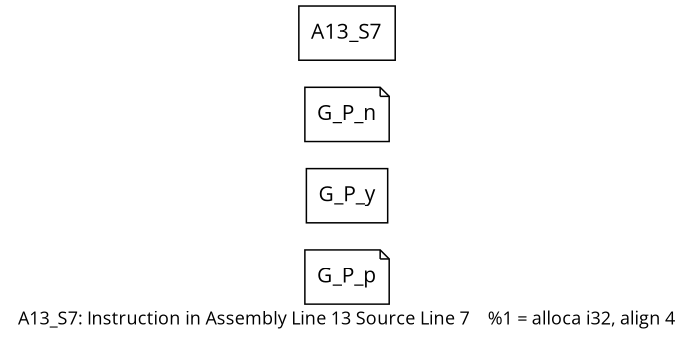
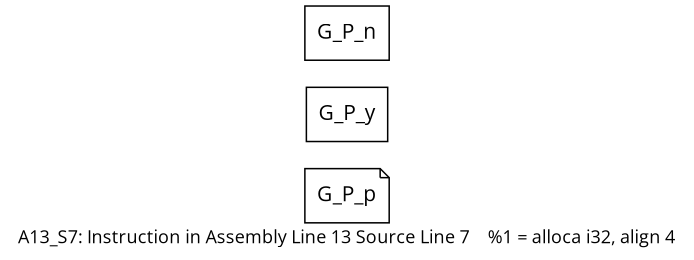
(347, 33) -> none
(347, 114) -> (347, 33)
